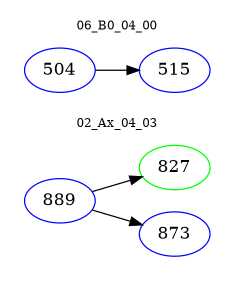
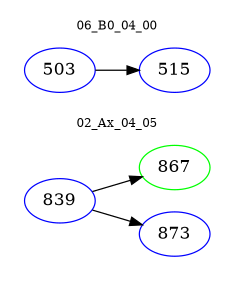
(60, 70) -> (60, 70)
(117, 124) -> (117, 124)
(175, 168) -> (175, 168)
(60, 201) -> (60, 201)
